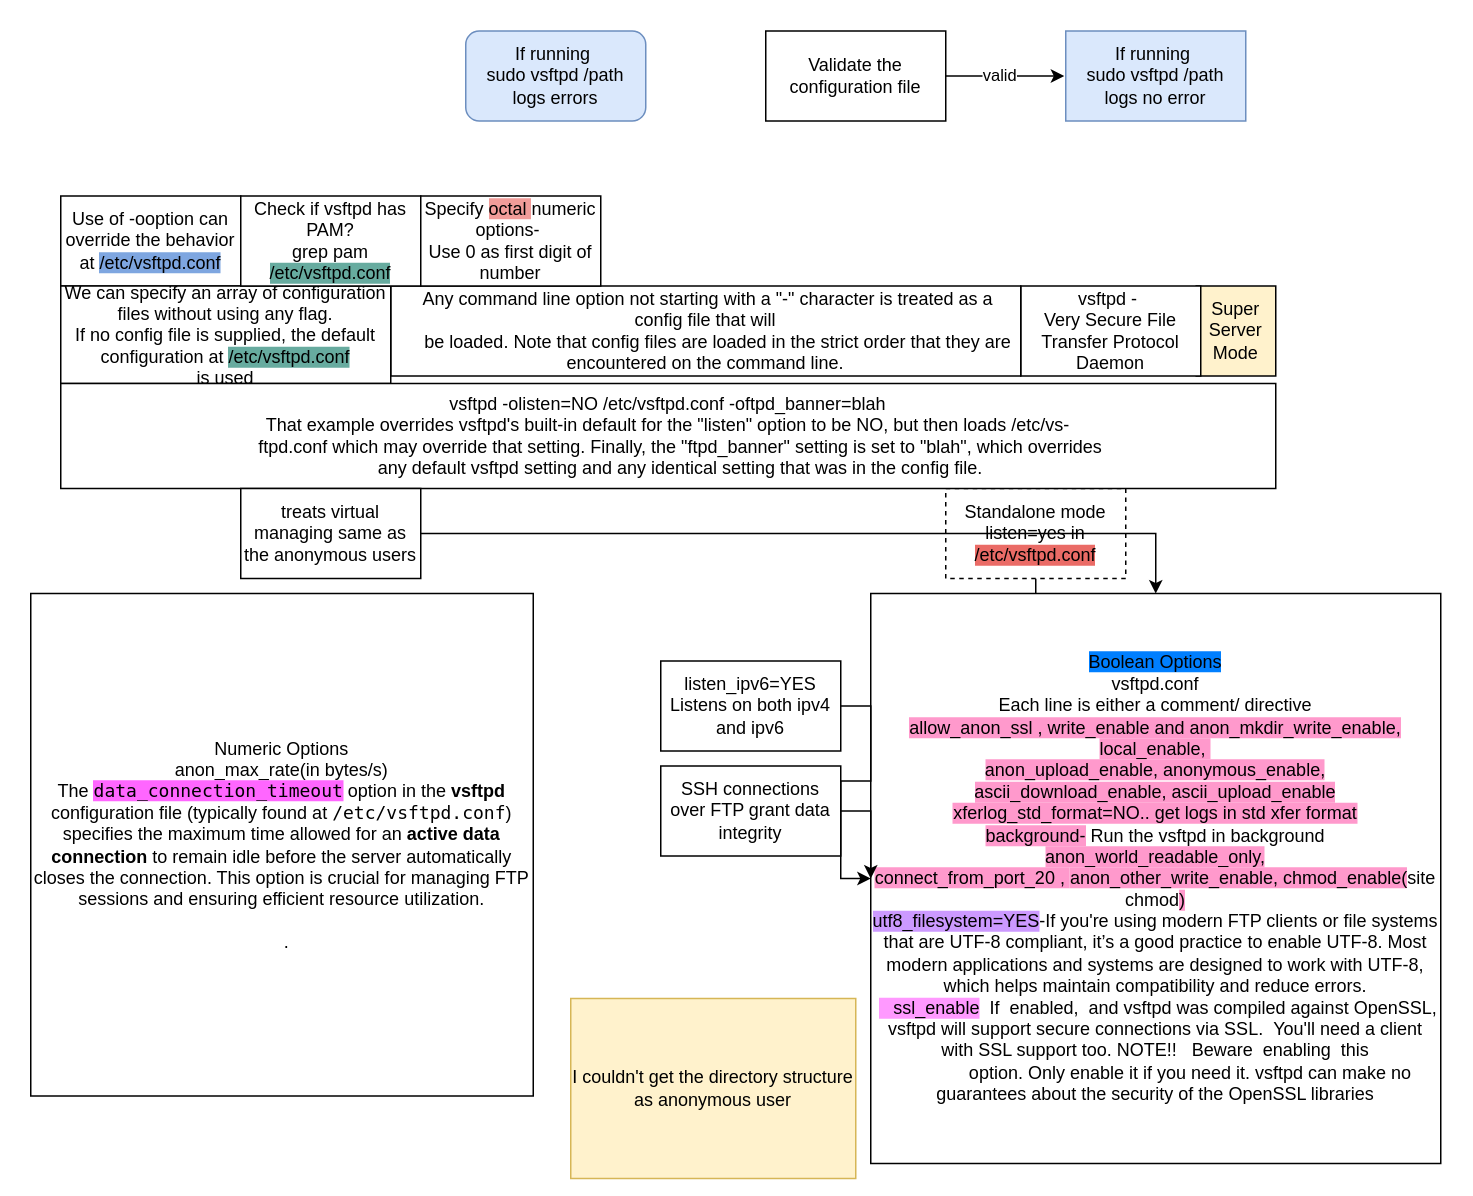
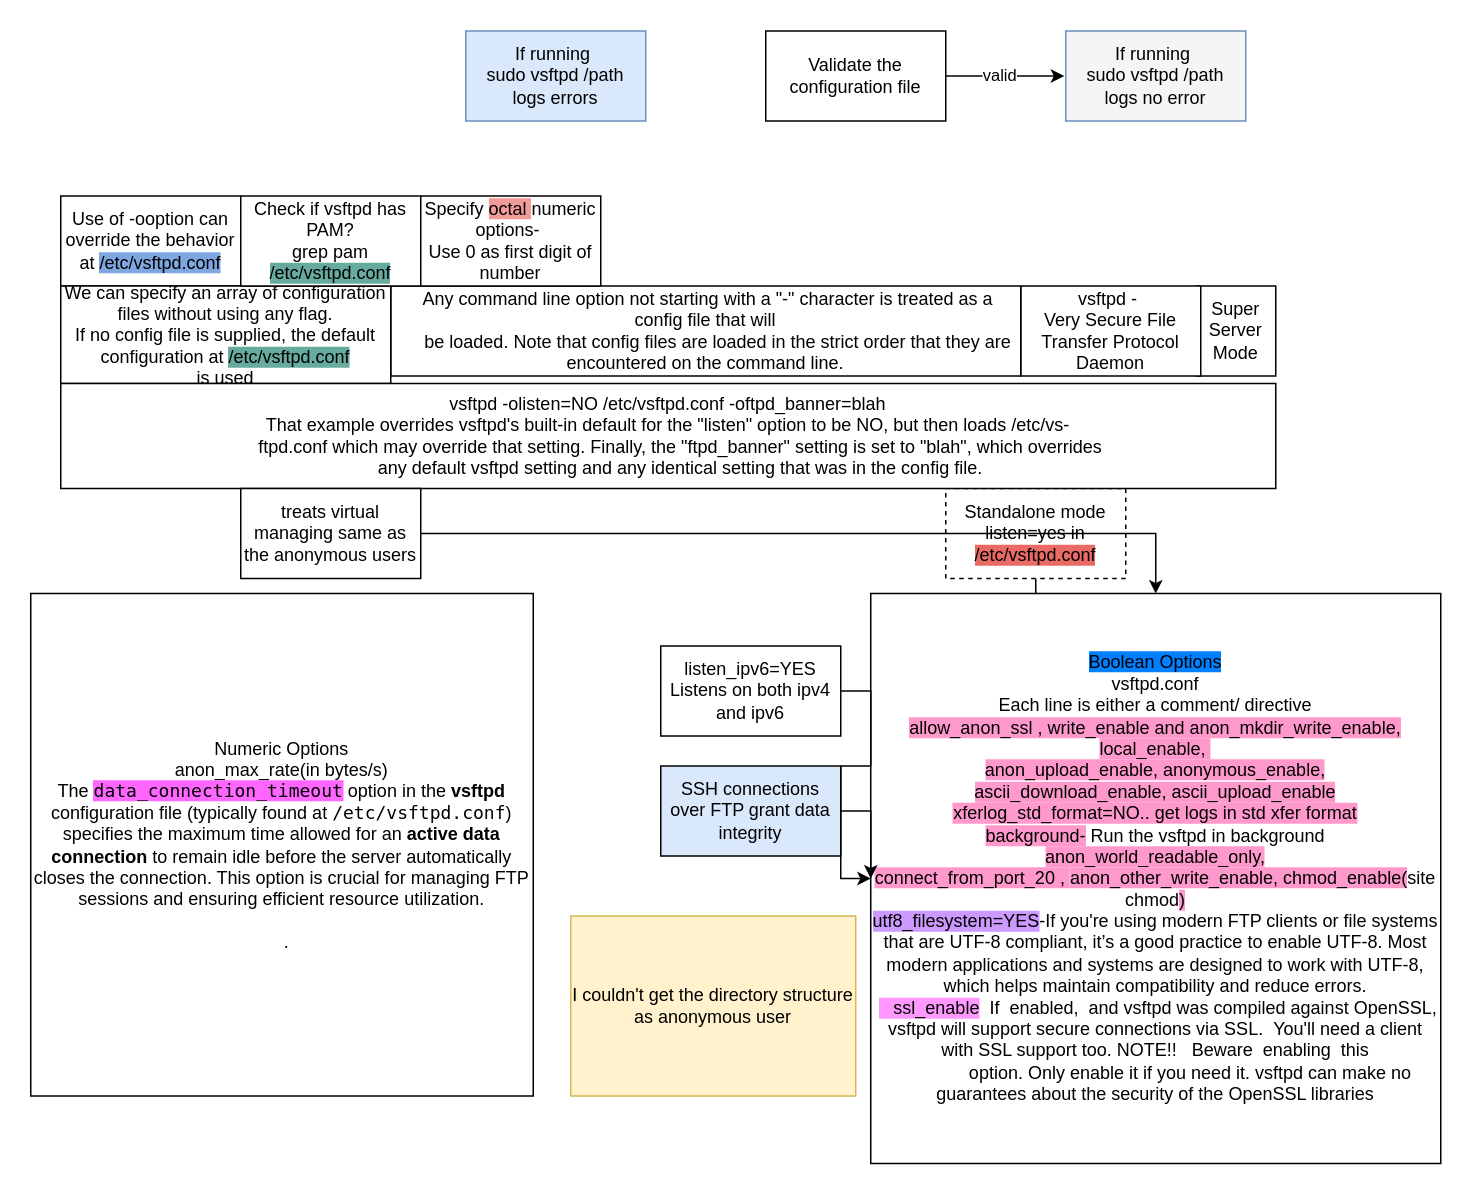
(556, 76) -> (556, 76)
(1156, 76) -> (1156, 76)
(1236, 331) -> (1236, 331)
(751, 706) -> (751, 691)
(751, 811) -> (751, 811)
(713, 1088) -> (713, 1006)
